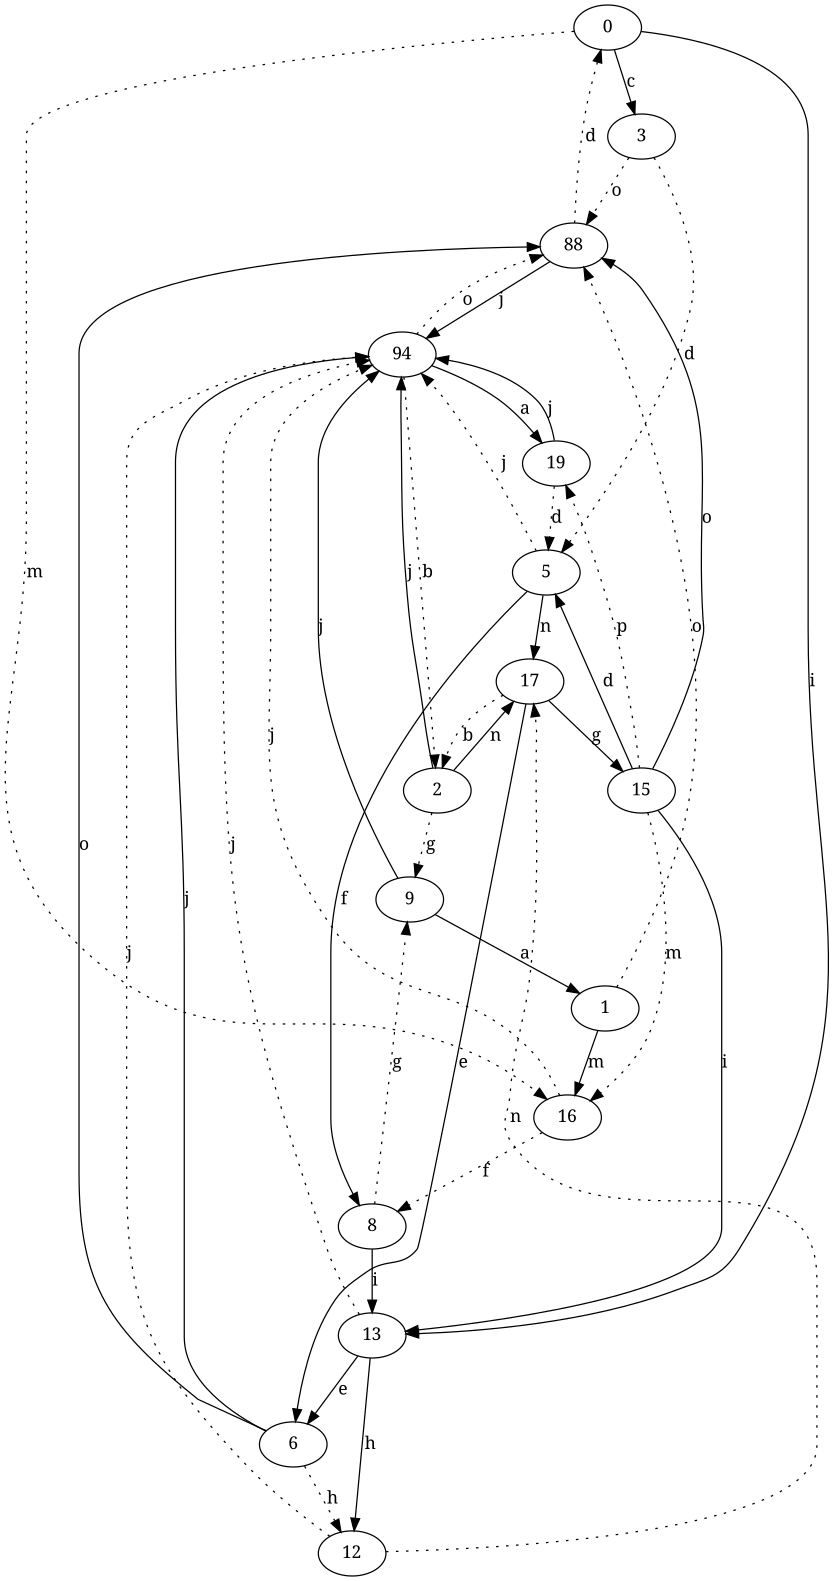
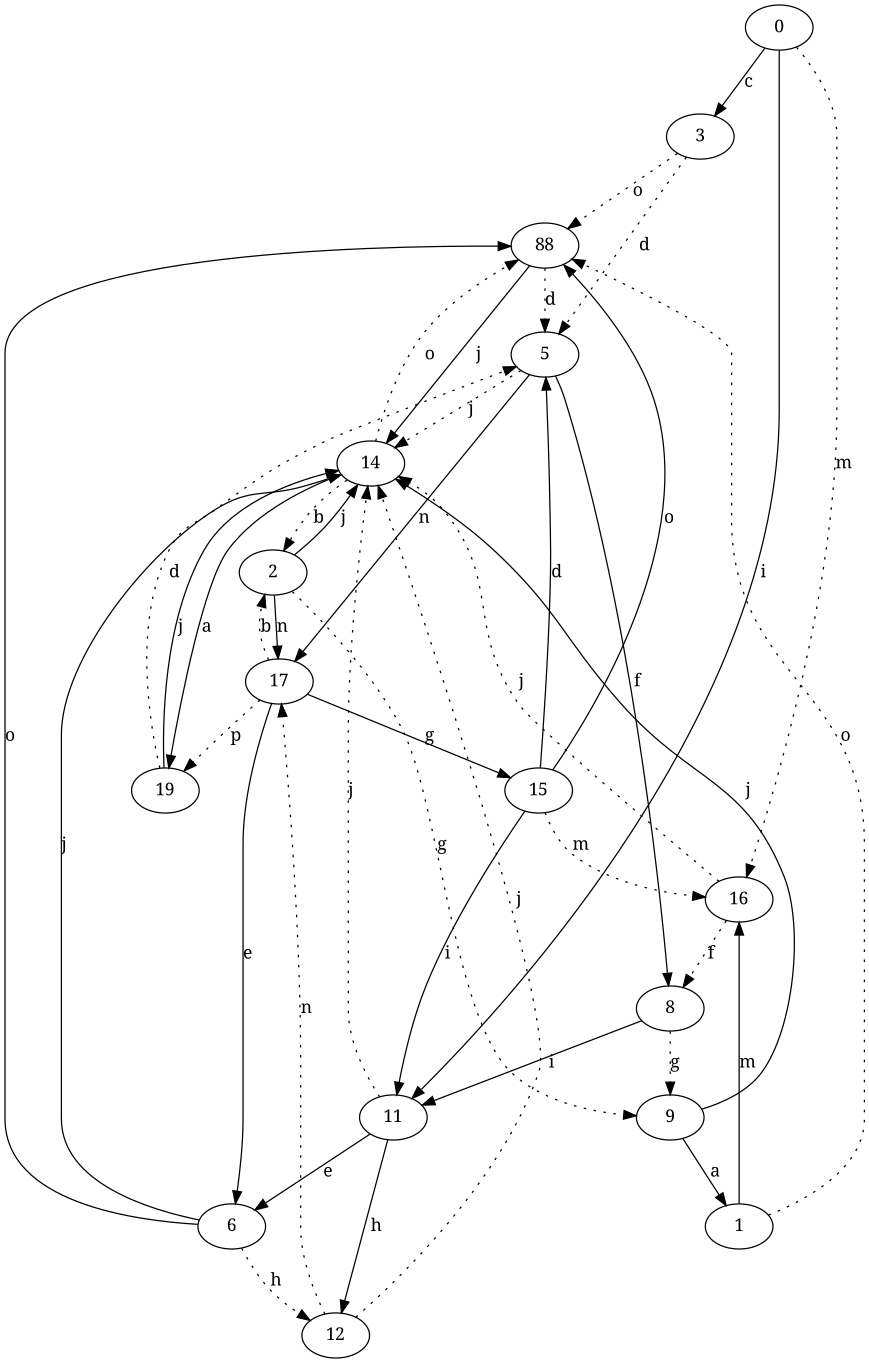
(581, 142) -> (545, 294)
(402, 355) -> (371, 464)
(615, 630) -> (226, 731)
(372, 1335) -> (393, 1117)
